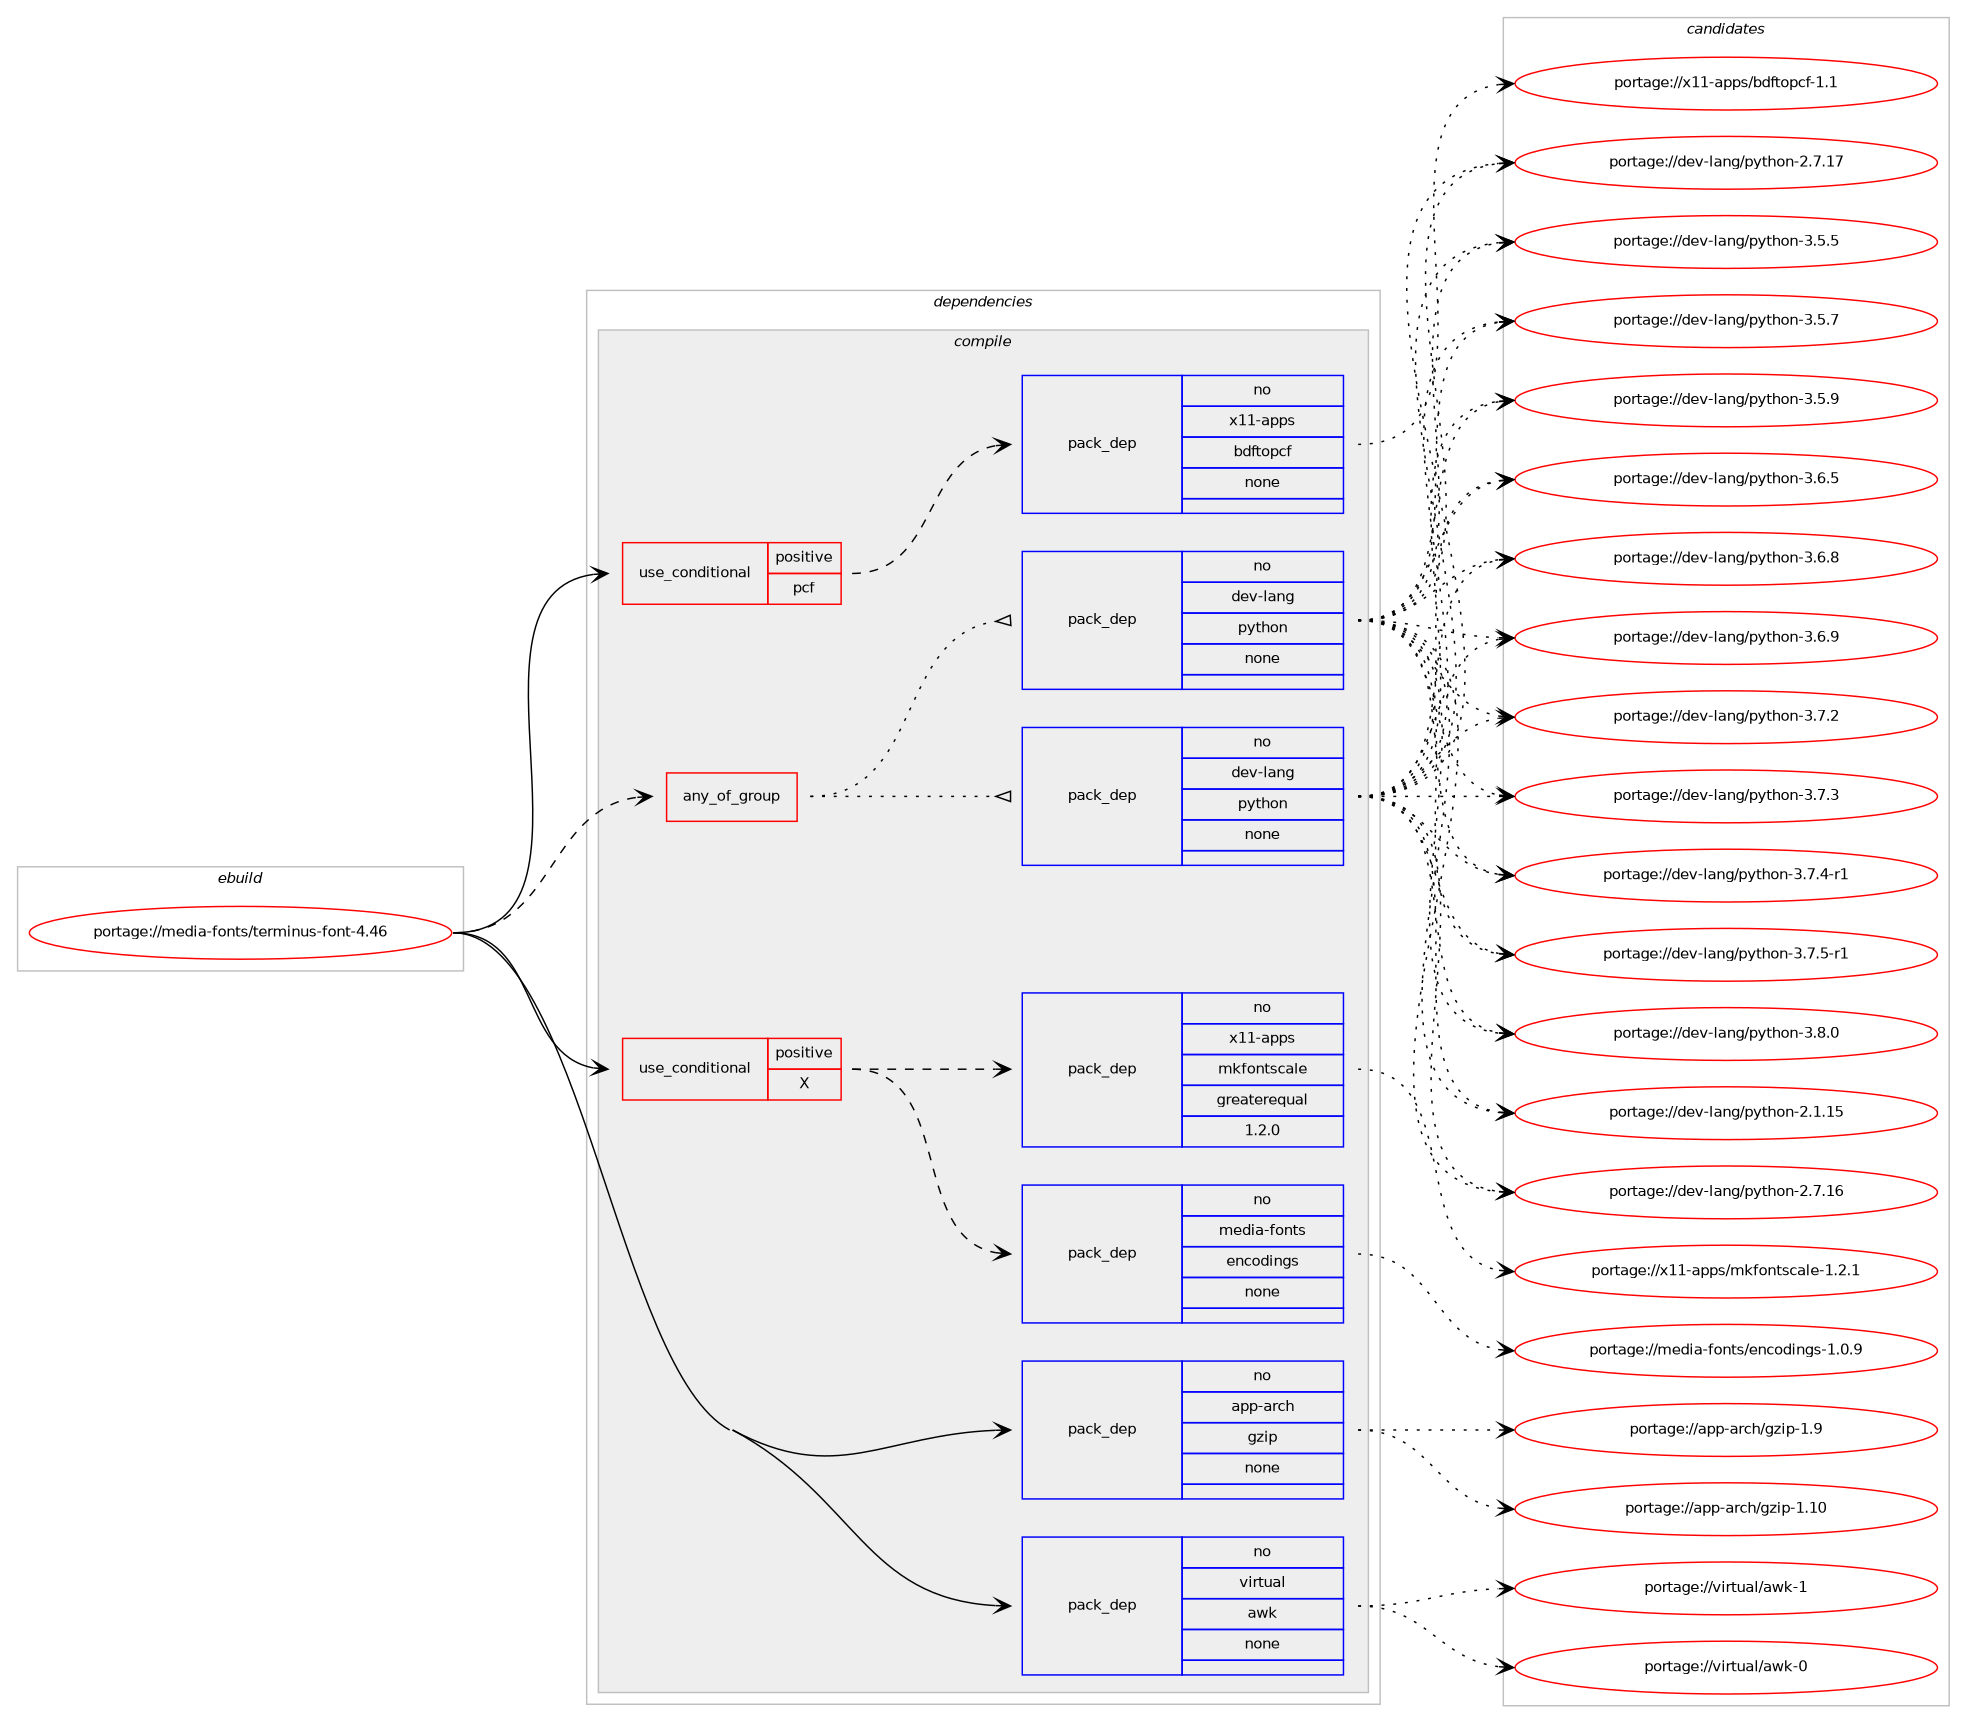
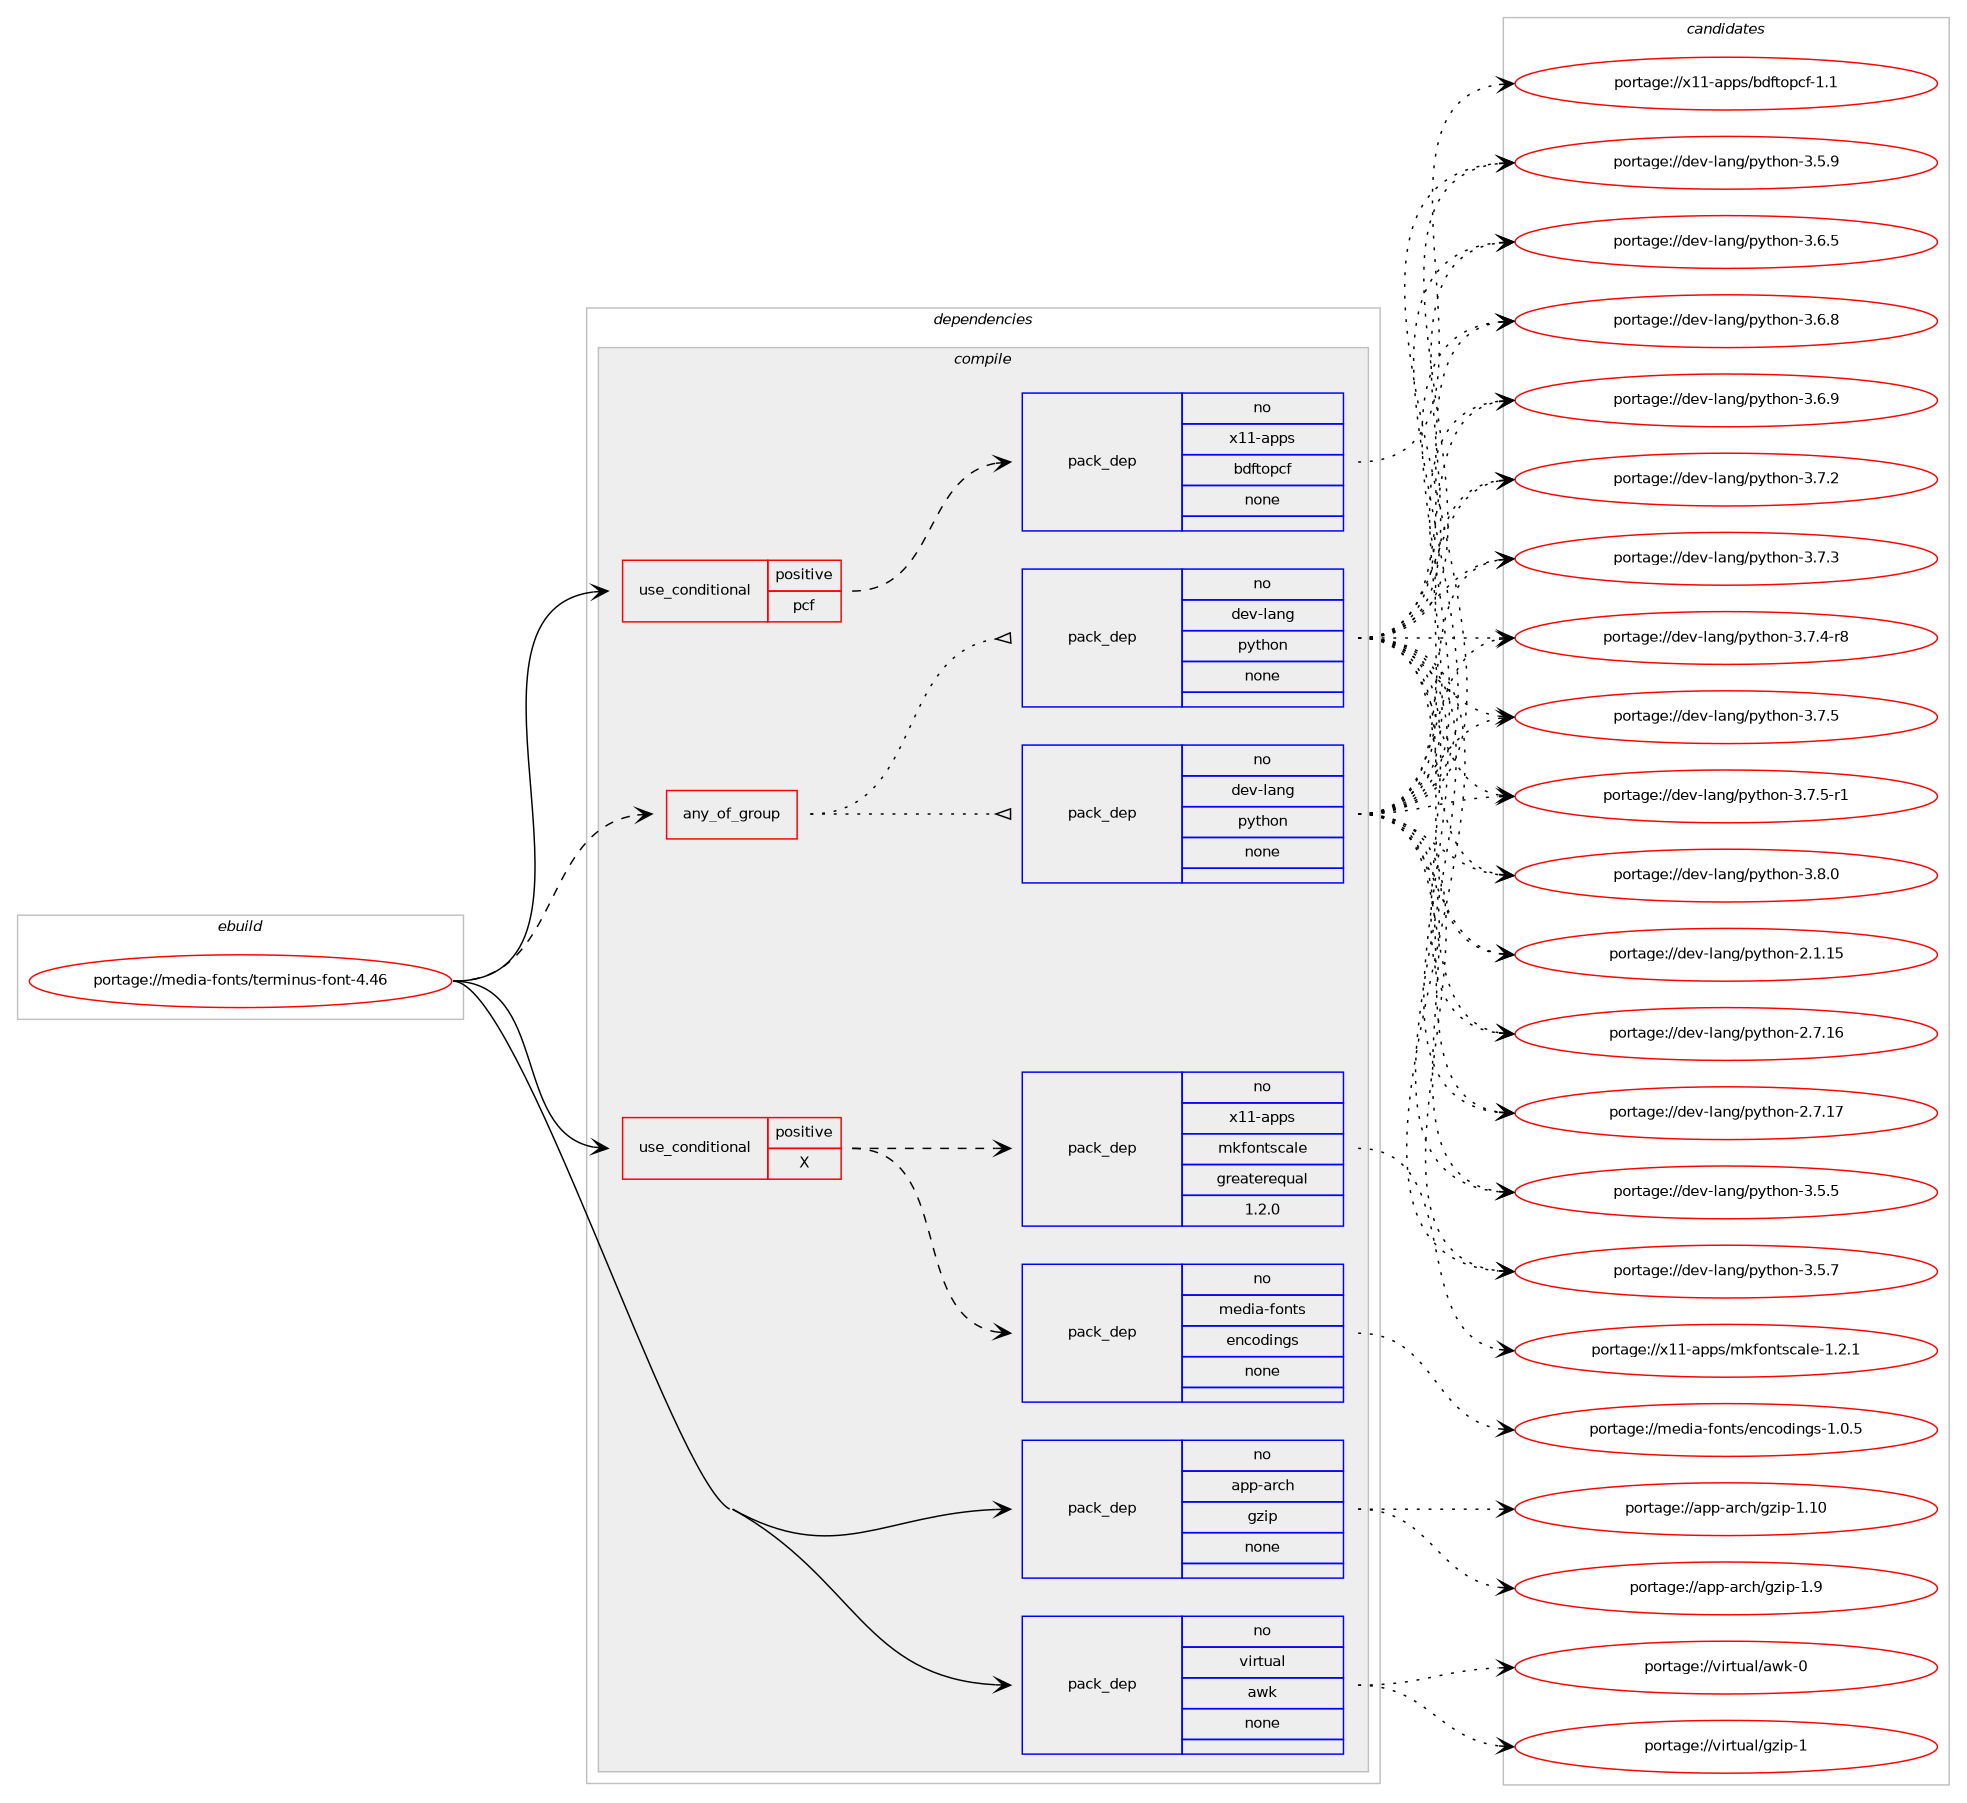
none -> (1726, 717)
(1726, 876) -> (1726, 638)
(1726, 1351) -> (1726, 1430)
(1726, 1588) -> (1726, 1747)
